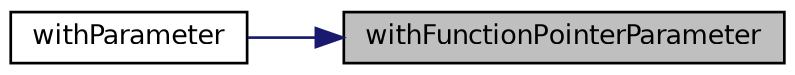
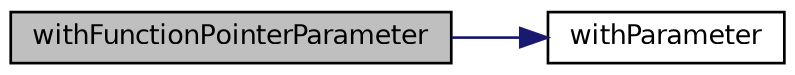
(282, 38) -> (486, 38)
